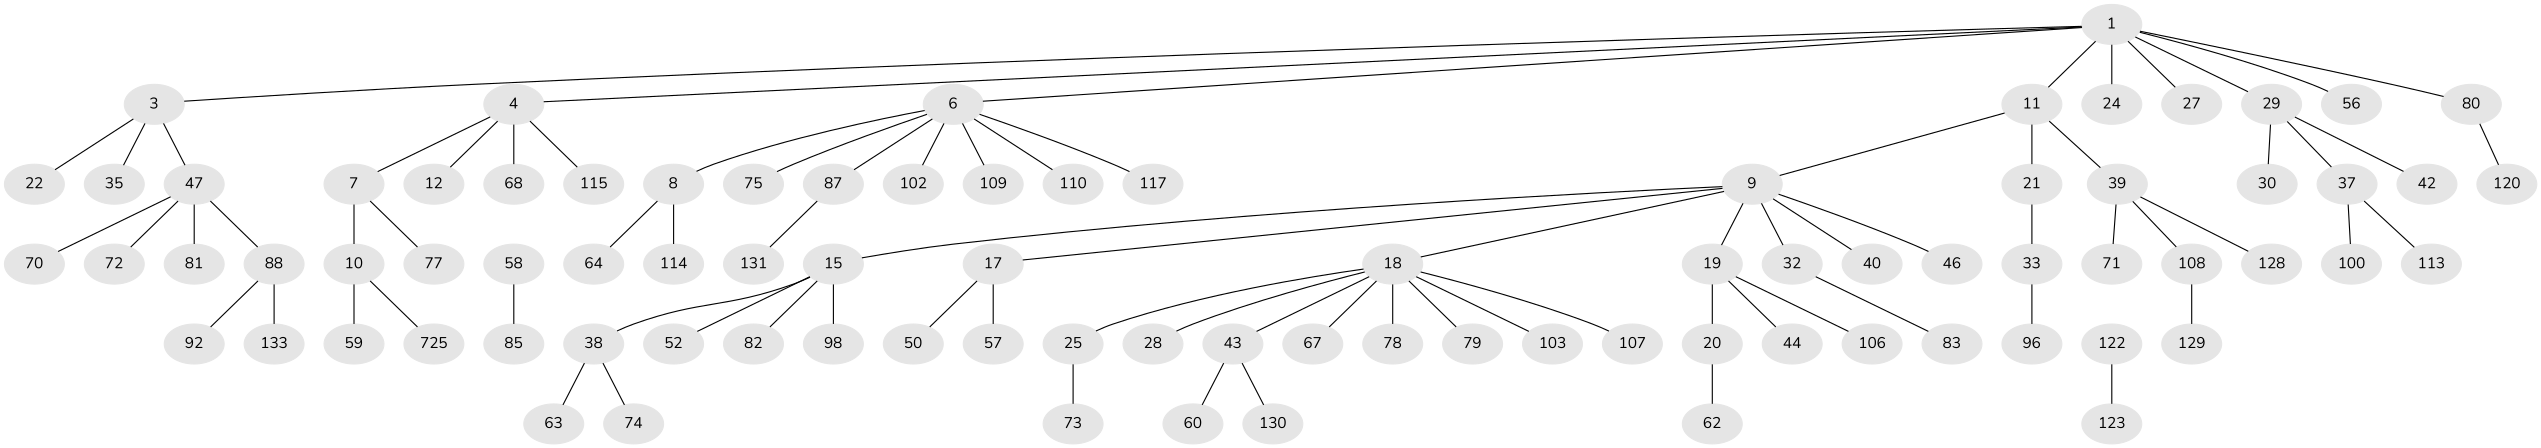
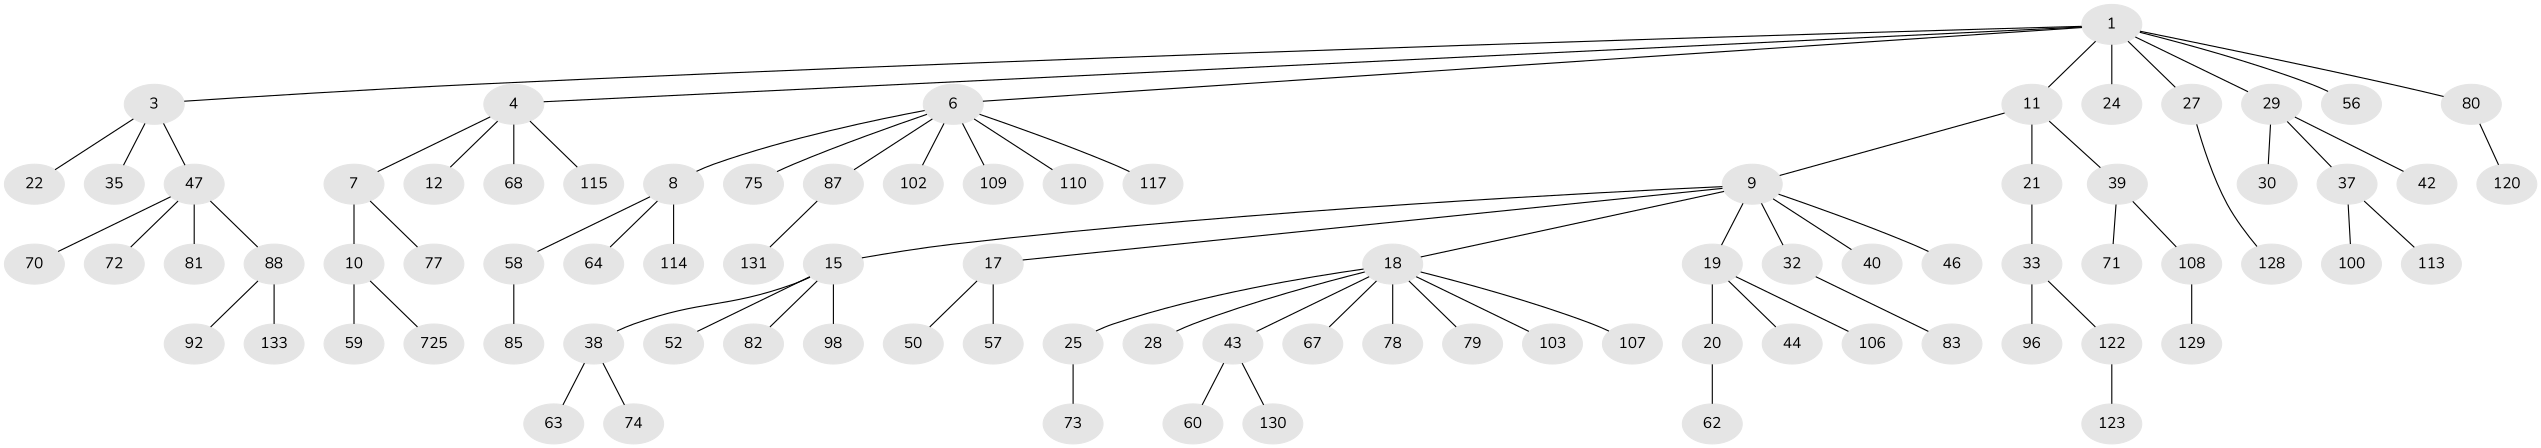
none -> (594, 224)
(2194, 224) -> (2220, 189)
none -> (2072, 304)
